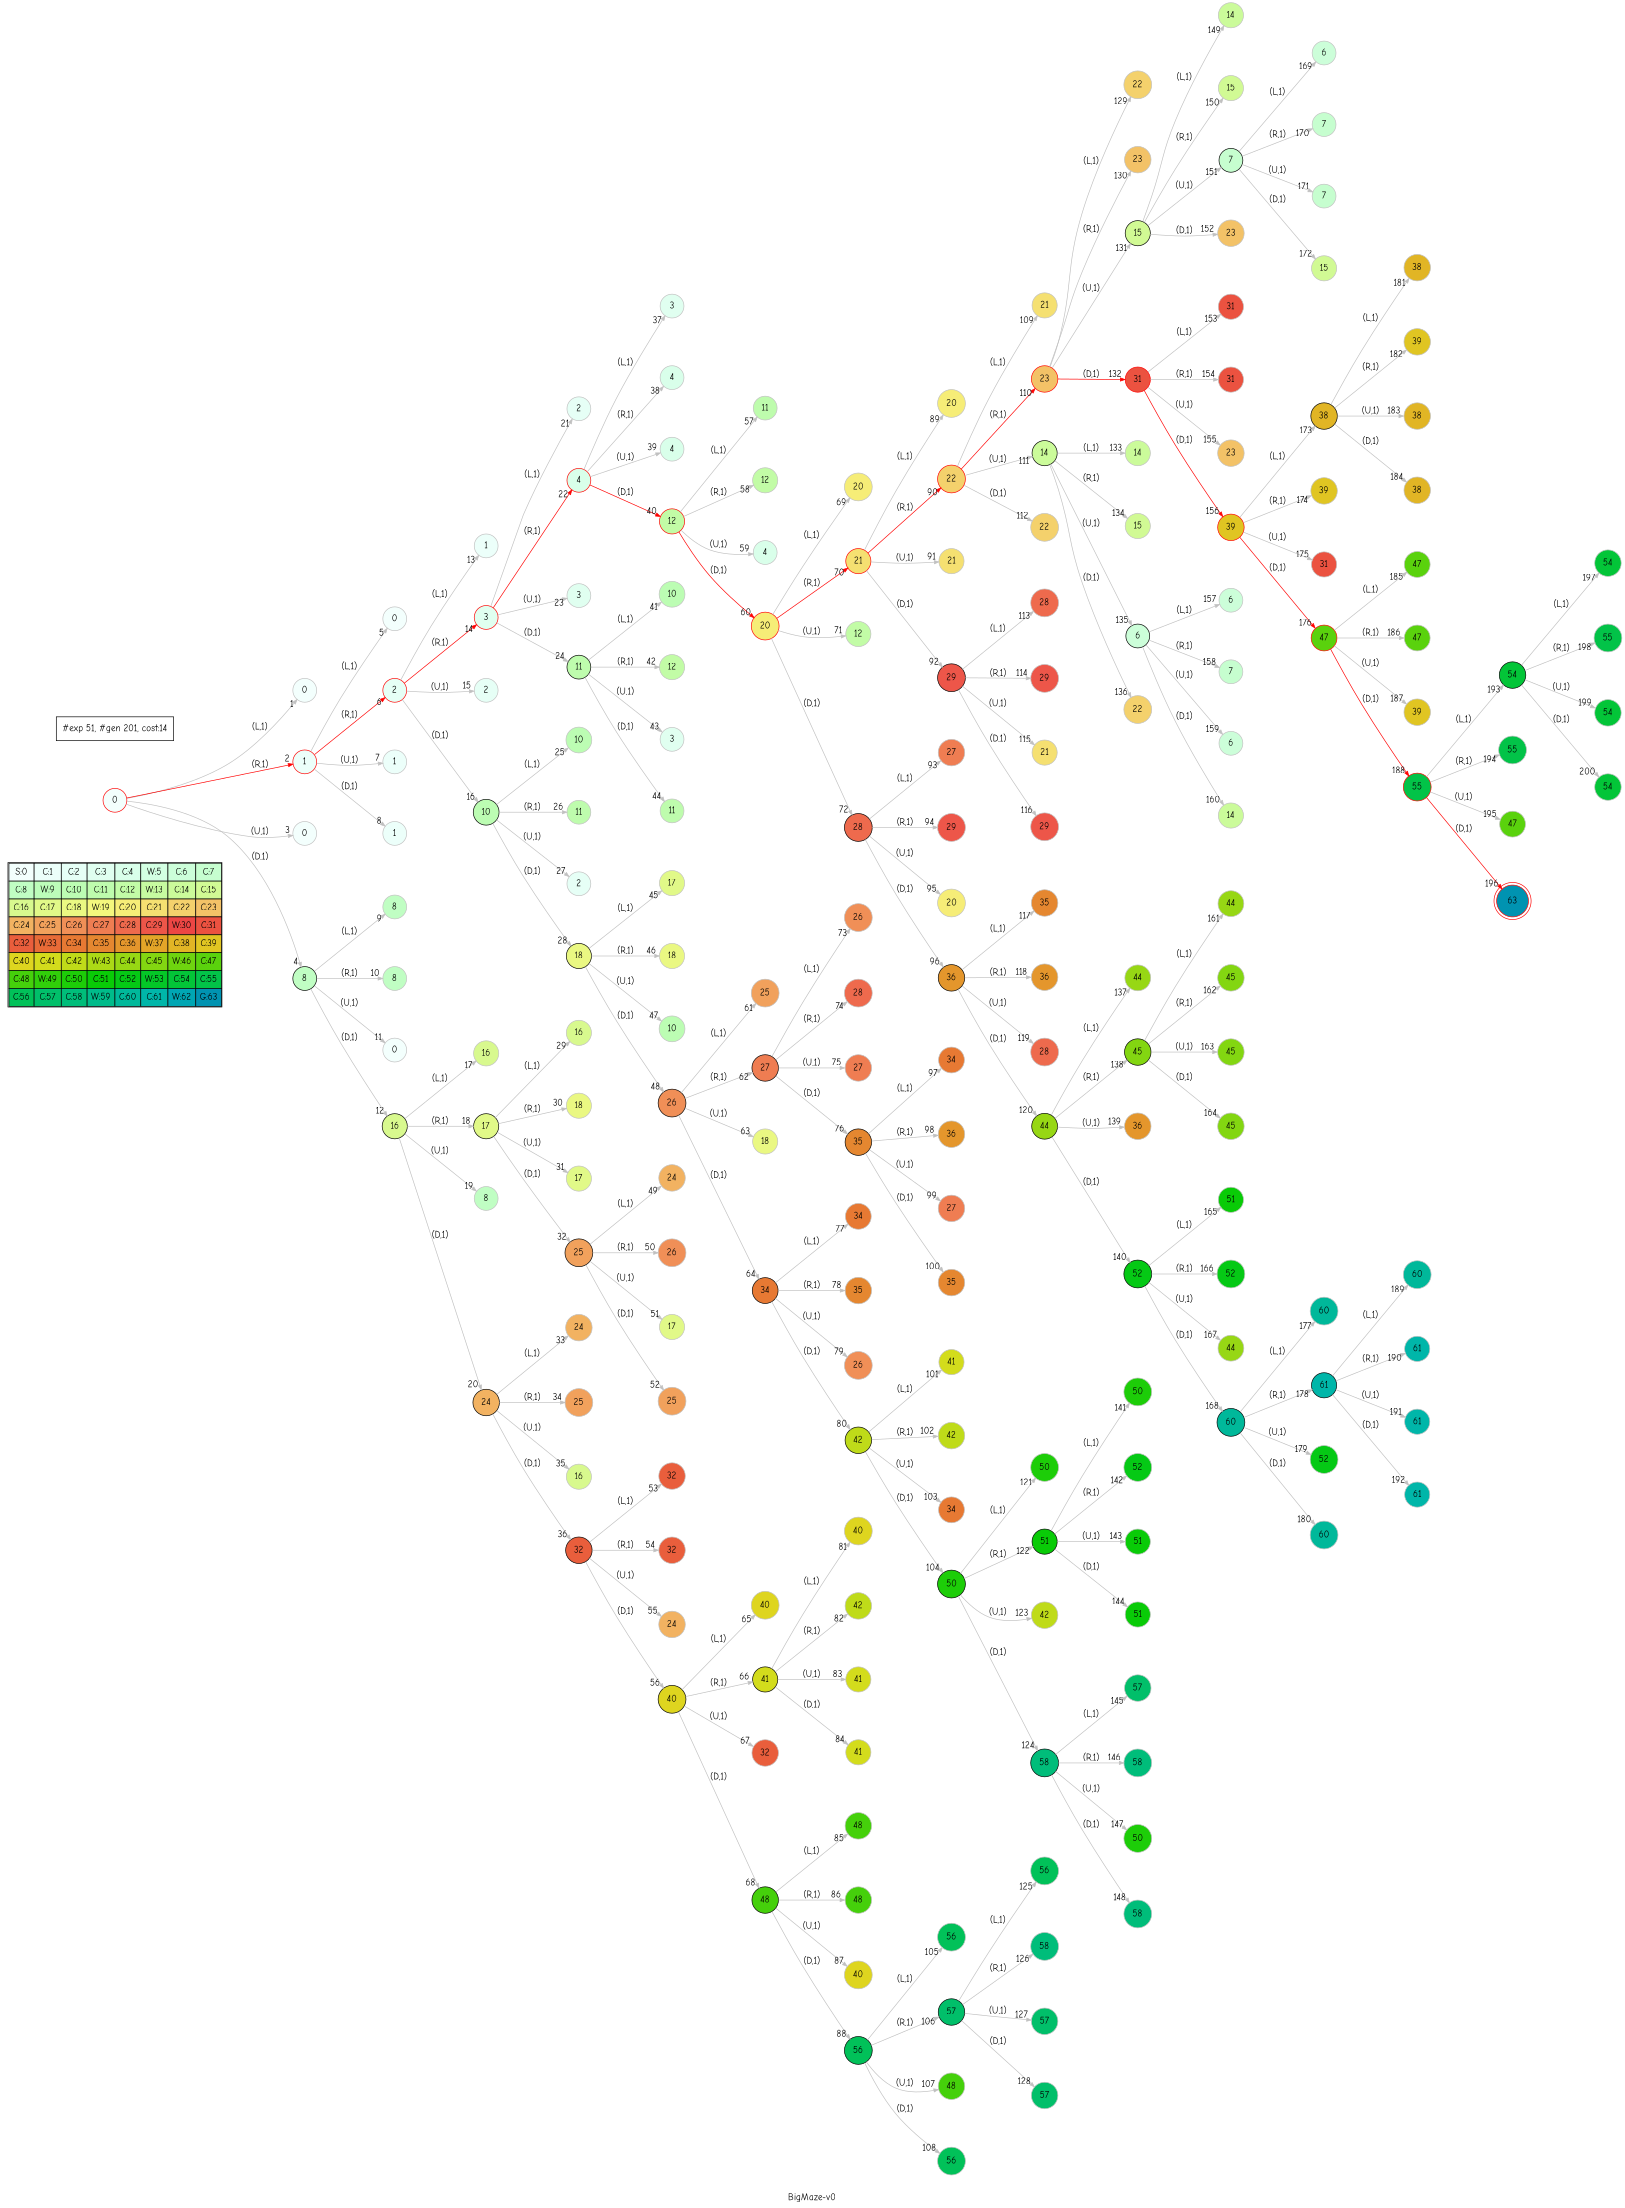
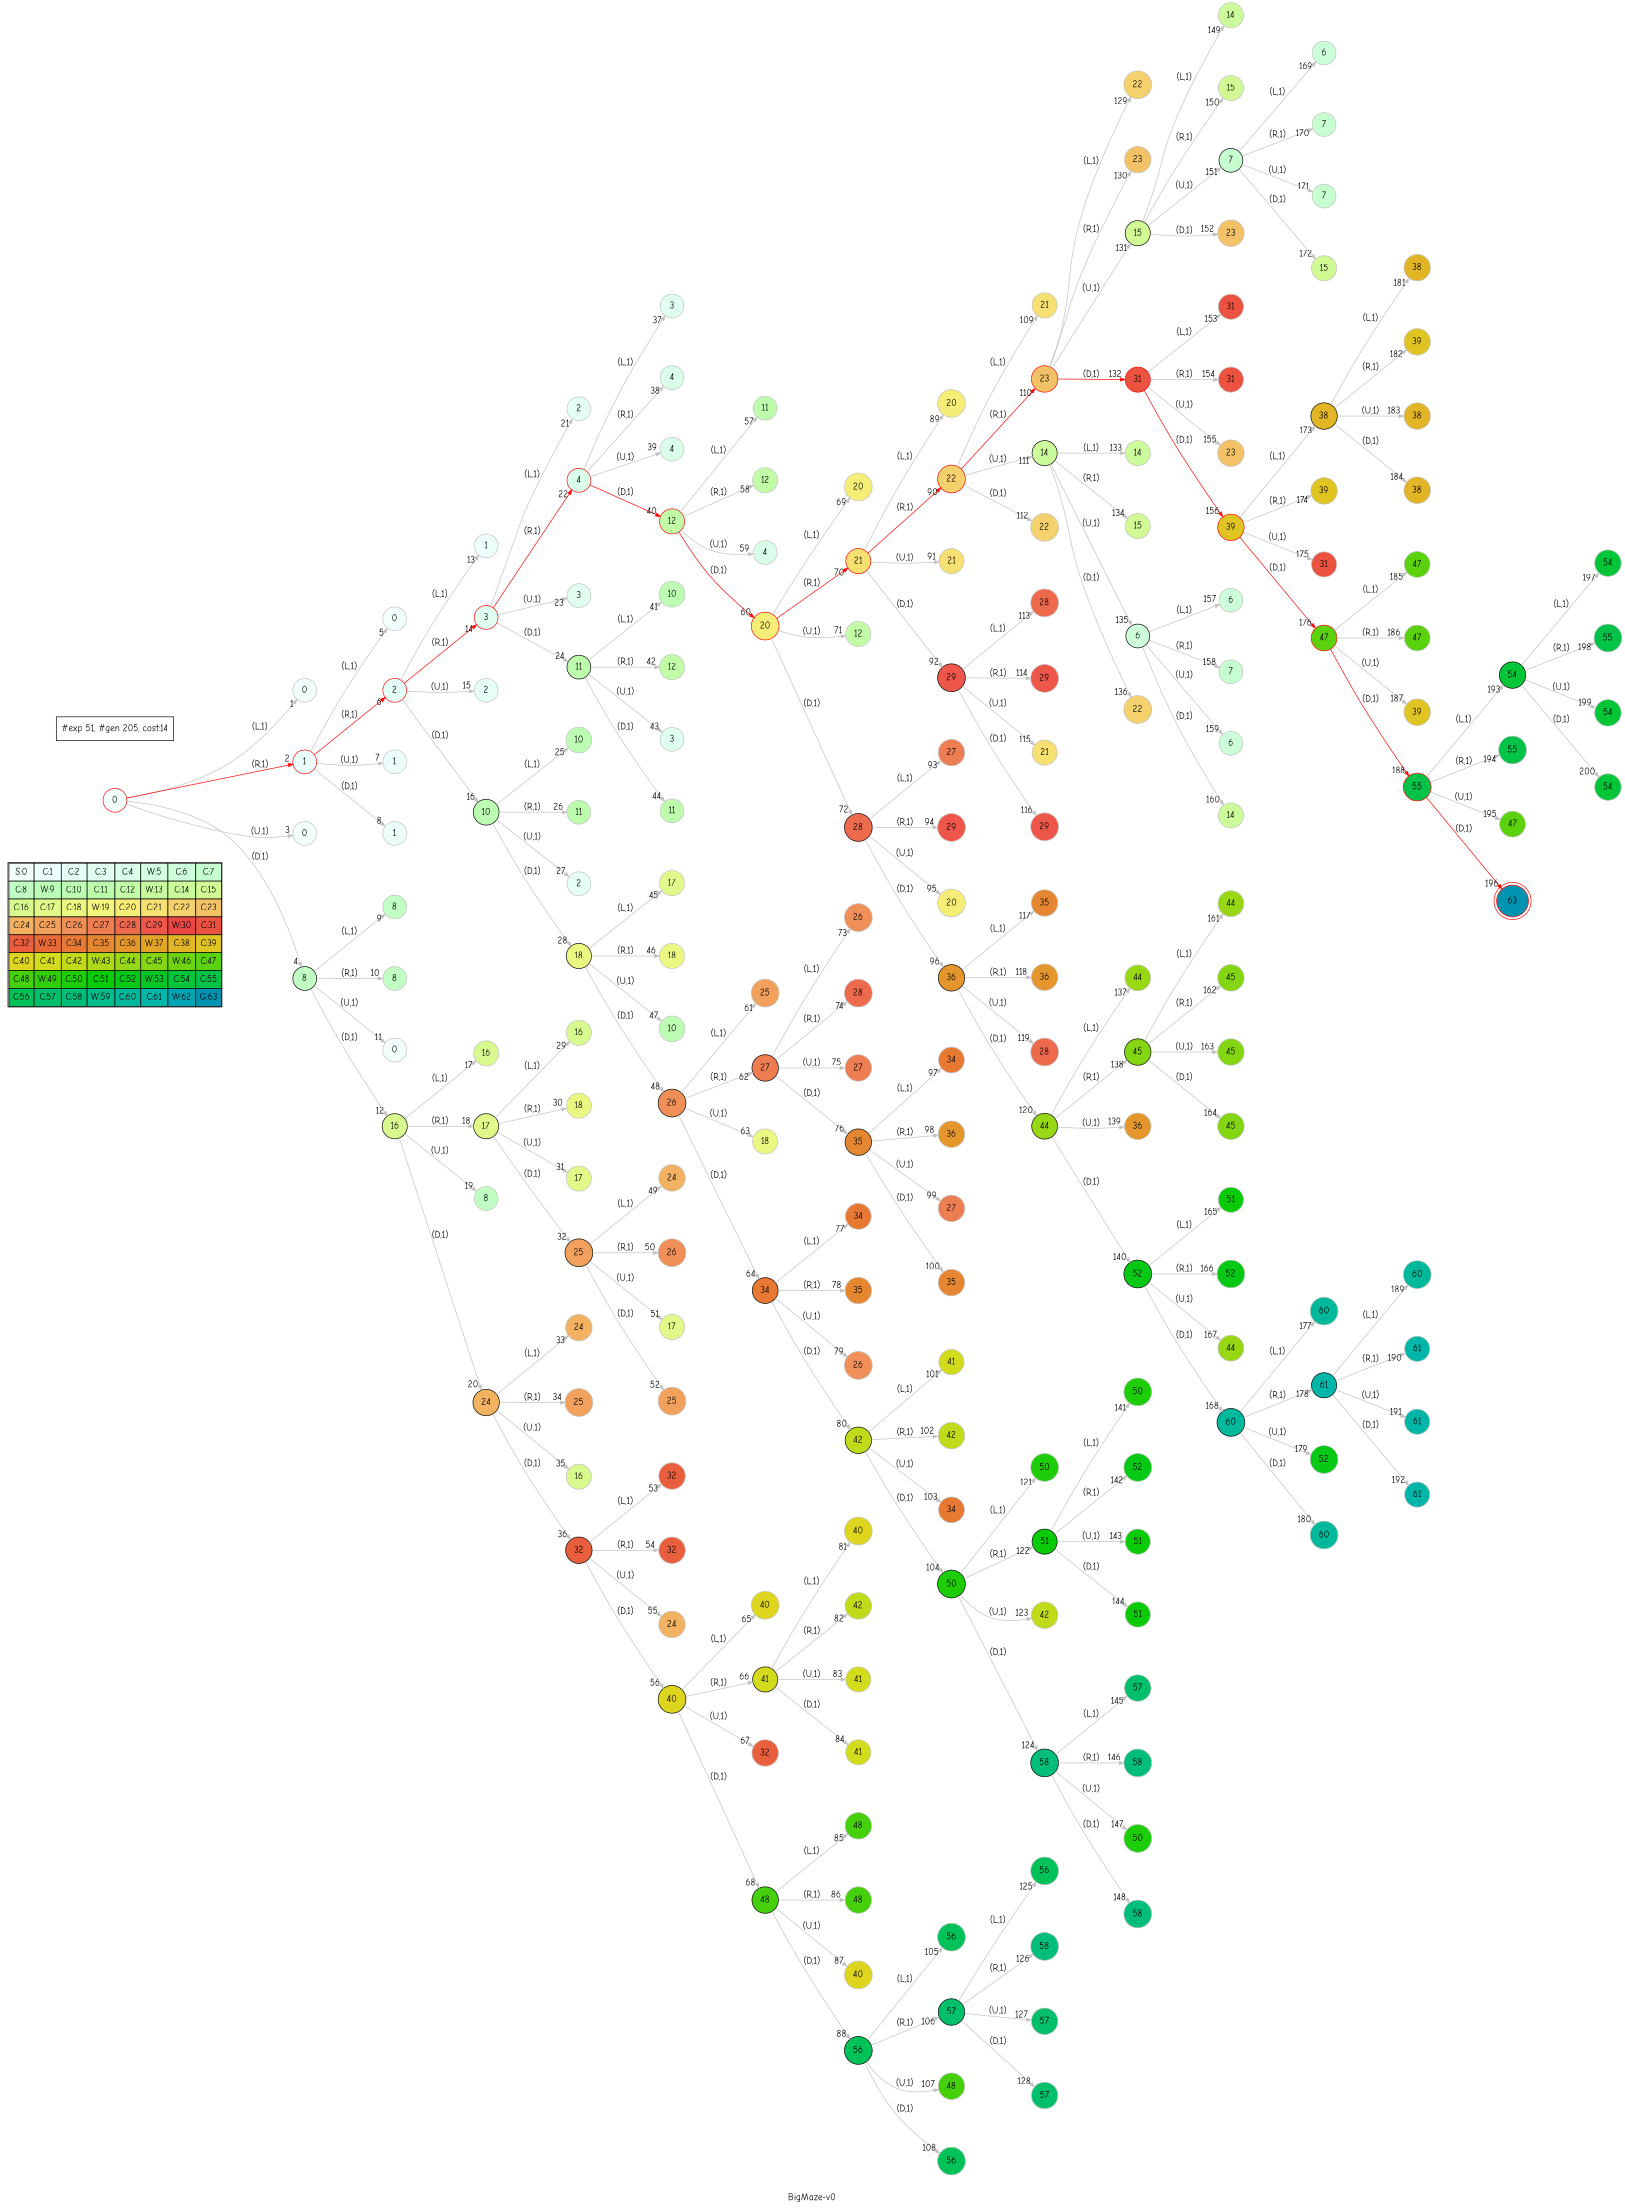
(115, 729) -> (115, 729)
